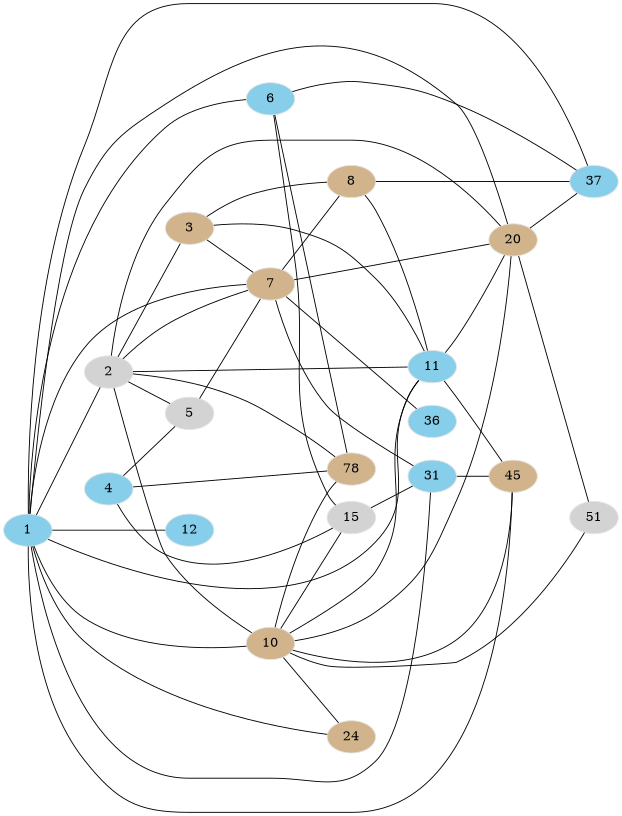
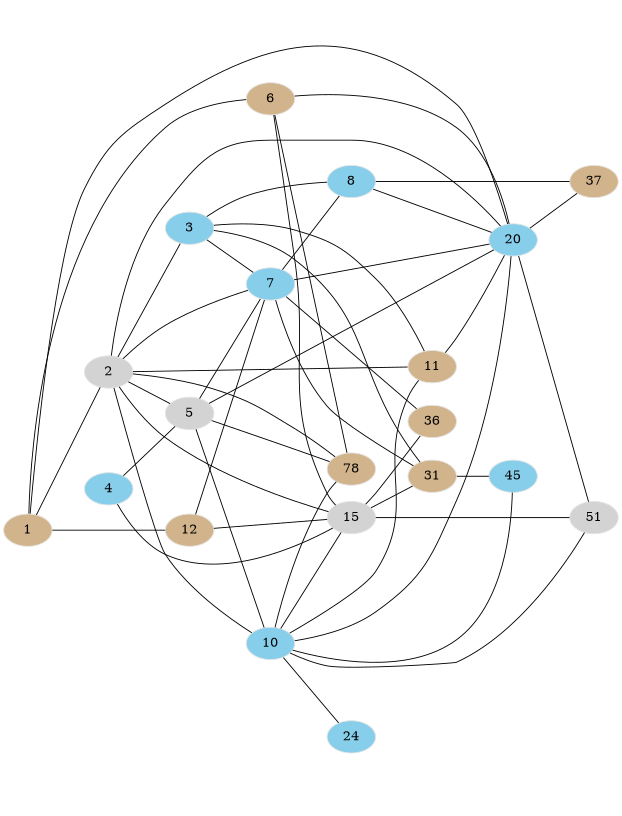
(148, 14) -> none
(435, 96) -> (432, 114)
(270, 99) -> (270, 99)
(351, 182) -> (351, 182)
(594, 182) -> (594, 182)
(190, 228) -> (190, 228)
(513, 240) -> (513, 240)
(403, 270) -> (432, 211)
(270, 284) -> (270, 284)
none -> (344, 330)
(85, 347) -> (230, 407)
(432, 367) -> (432, 367)
(432, 421) -> (432, 421)
(474, 421) -> none
none -> (218, 469)
none -> (390, 476)
(432, 476) -> (432, 476)
(513, 476) -> (513, 476)
(230, 479) -> (271, 441)
none -> (473, 518)
none -> (270, 524)
(28, 530) -> (28, 530)
(190, 530) -> (190, 530)
(300, 583) -> none
(120, 634) -> (232, 533)
(270, 643) -> (270, 643)
(148, 684) -> none
(351, 737) -> (351, 737)
(273, 778) -> (346, 317)
(292, 812) -> none
